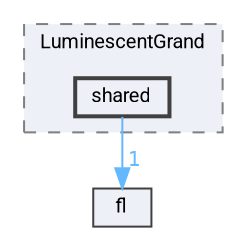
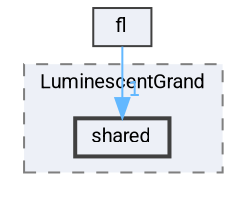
(122, 145) -> (122, 77)
